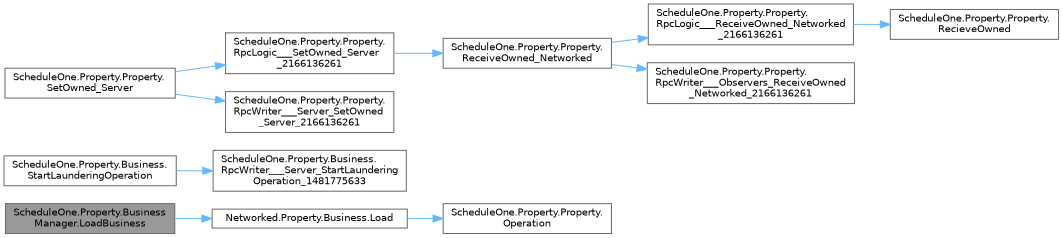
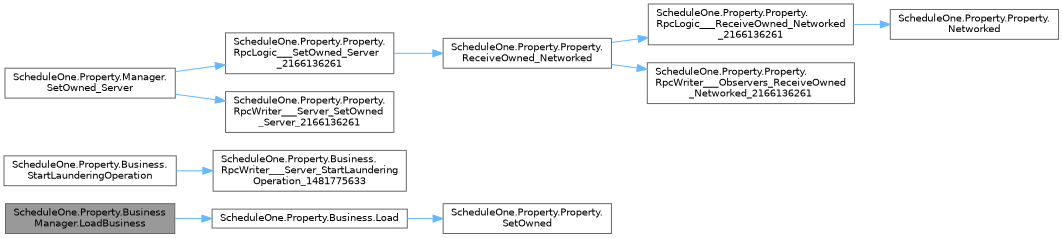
(974, 24) -> (974, 24)
(90, 83) -> (90, 83)
(310, 219) -> (310, 219)
(527, 219) -> (527, 219)
